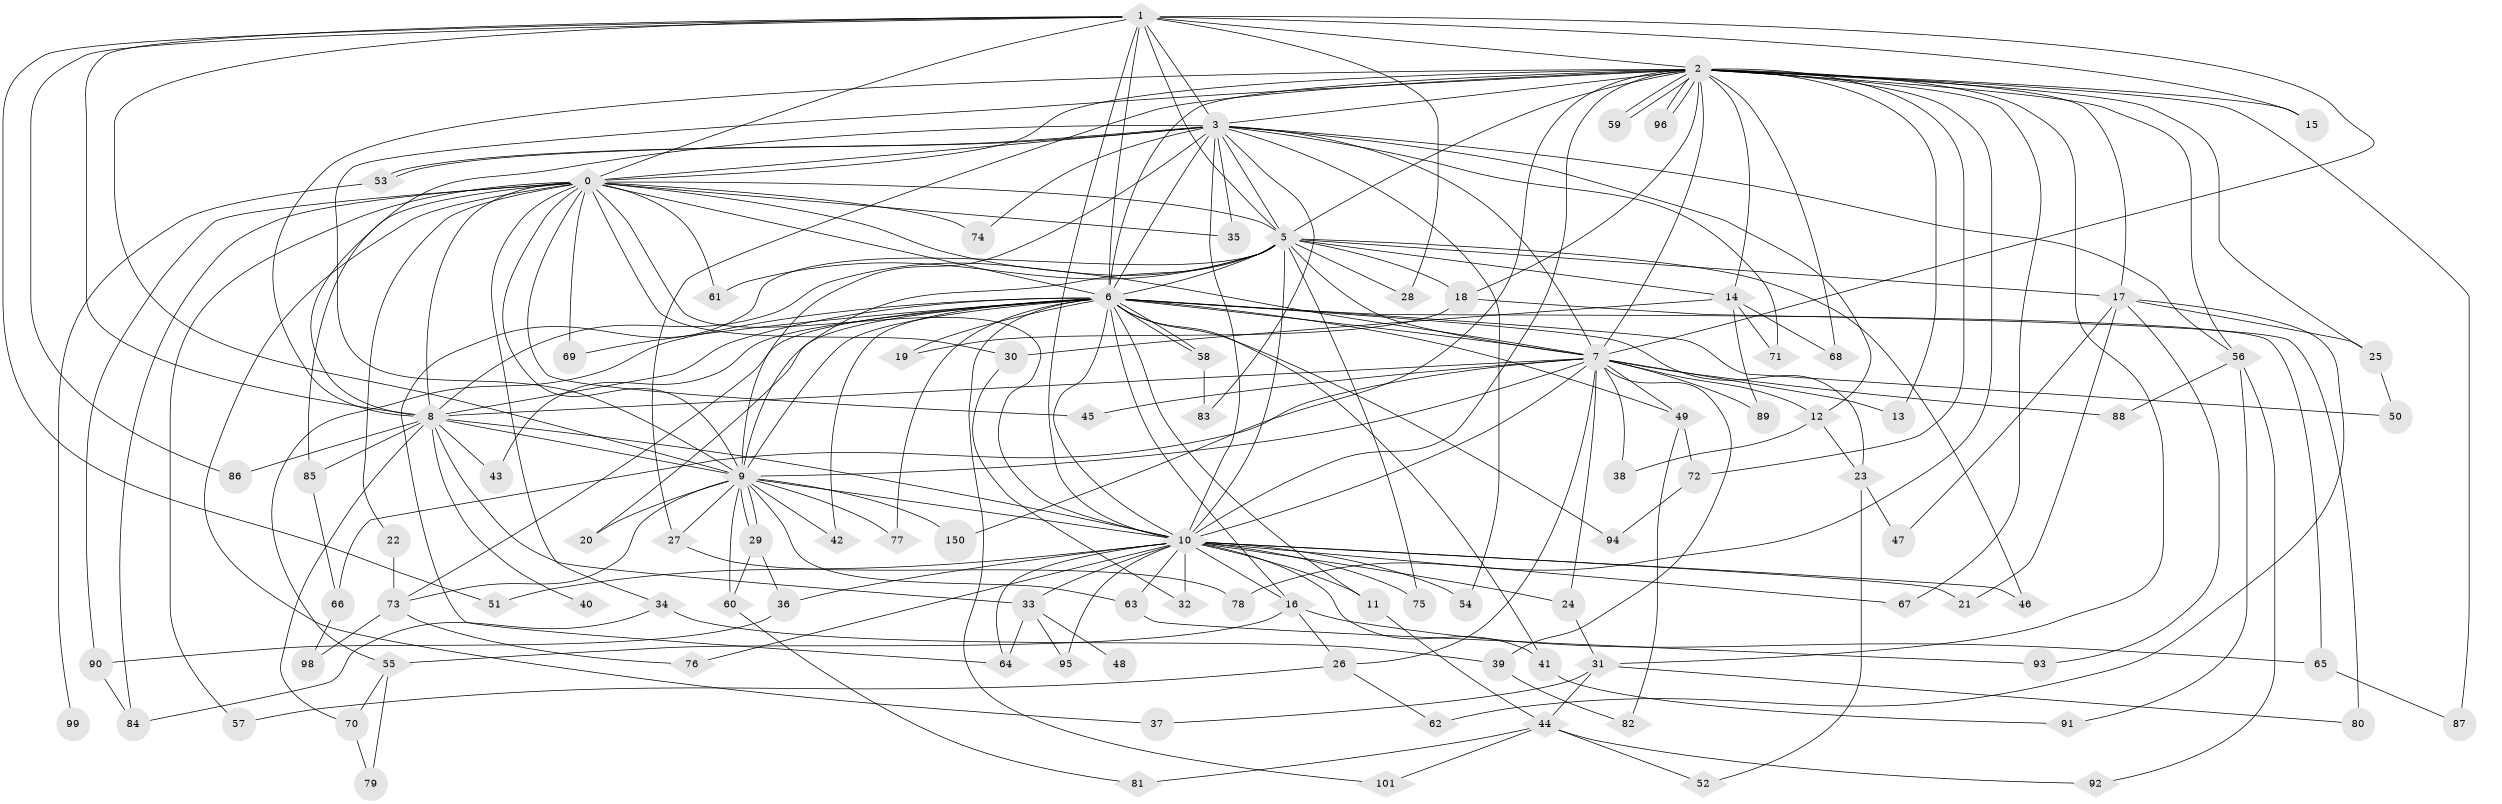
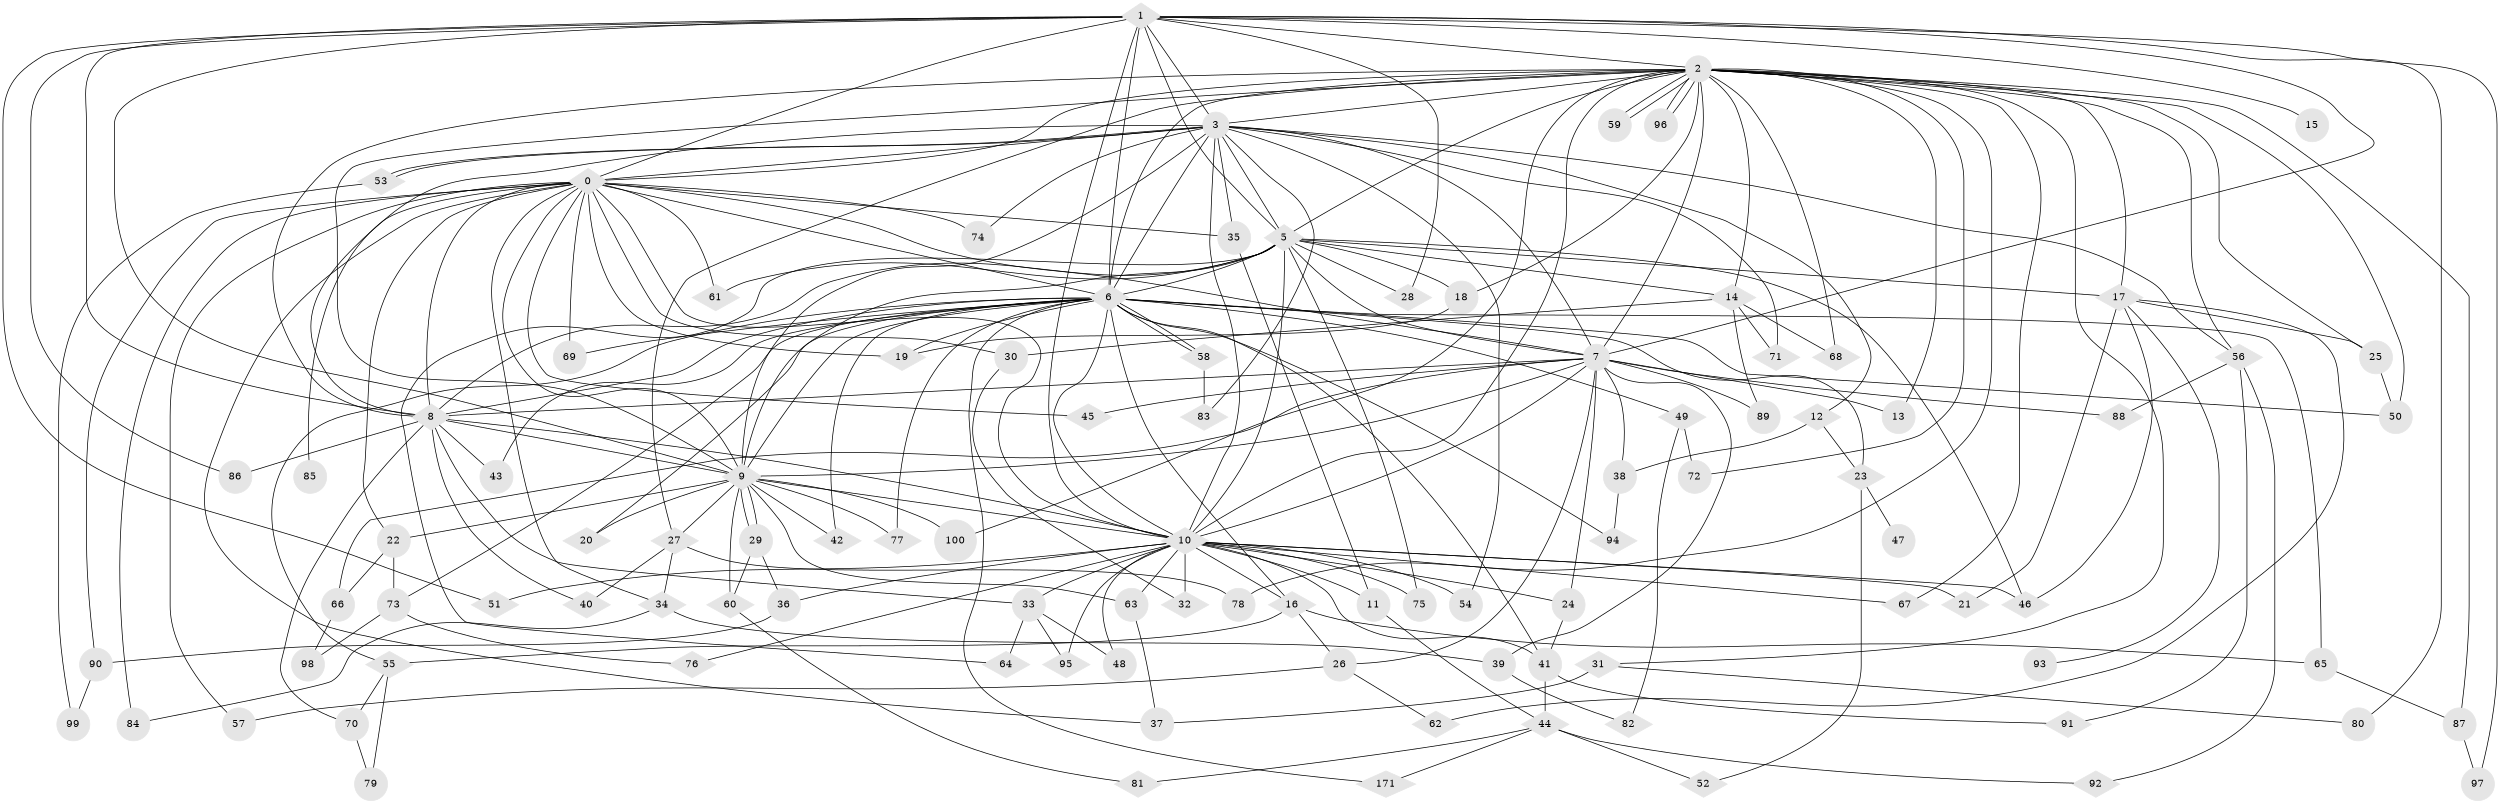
(2006, 84) -> (2143, 102)
(943, 188) -> (671, 331)
(1400, 331) -> none
(2282, 339) -> (2175, 49)
(1729, 385) -> none
(1640, 387) -> none
(2014, 420) -> (2140, 470)
(373, 446) -> none
(1209, 474) -> (1304, 421)
(1652, 510) -> (1616, 511)
(324, 541) -> (366, 573)
(956, 541) -> (956, 541)
(1050, 565) -> (1110, 586)
none -> (639, 567)
none -> (669, 569)
(594, 574) -> (569, 509)
(1585, 637) -> (1559, 630)
(1737, 651) -> (1147, 664)
(115, 694) -> (85, 694)
(1572, 694) -> (1545, 698)
(1386, 784) -> (1386, 784)
none -> (2478, 784)
